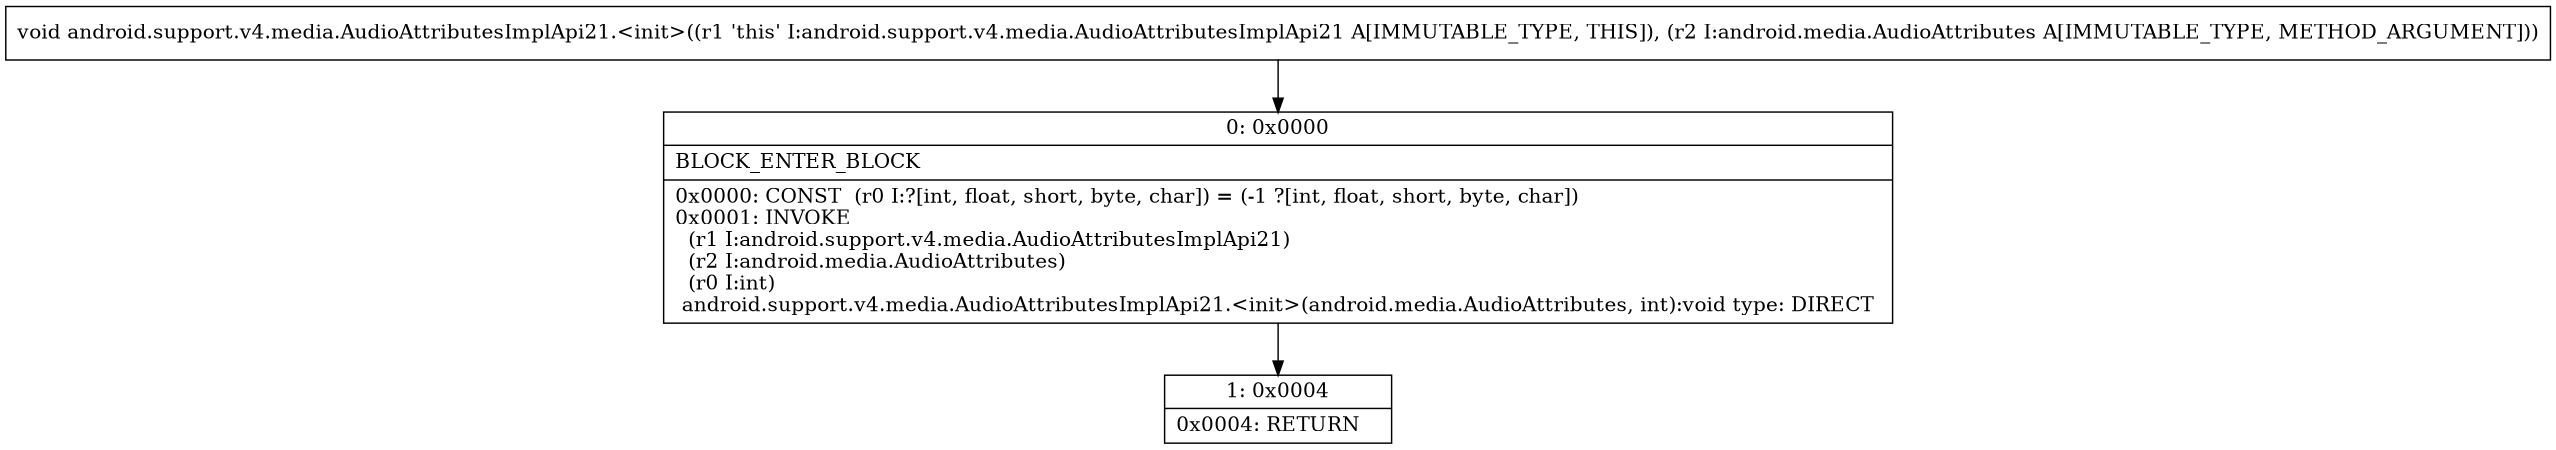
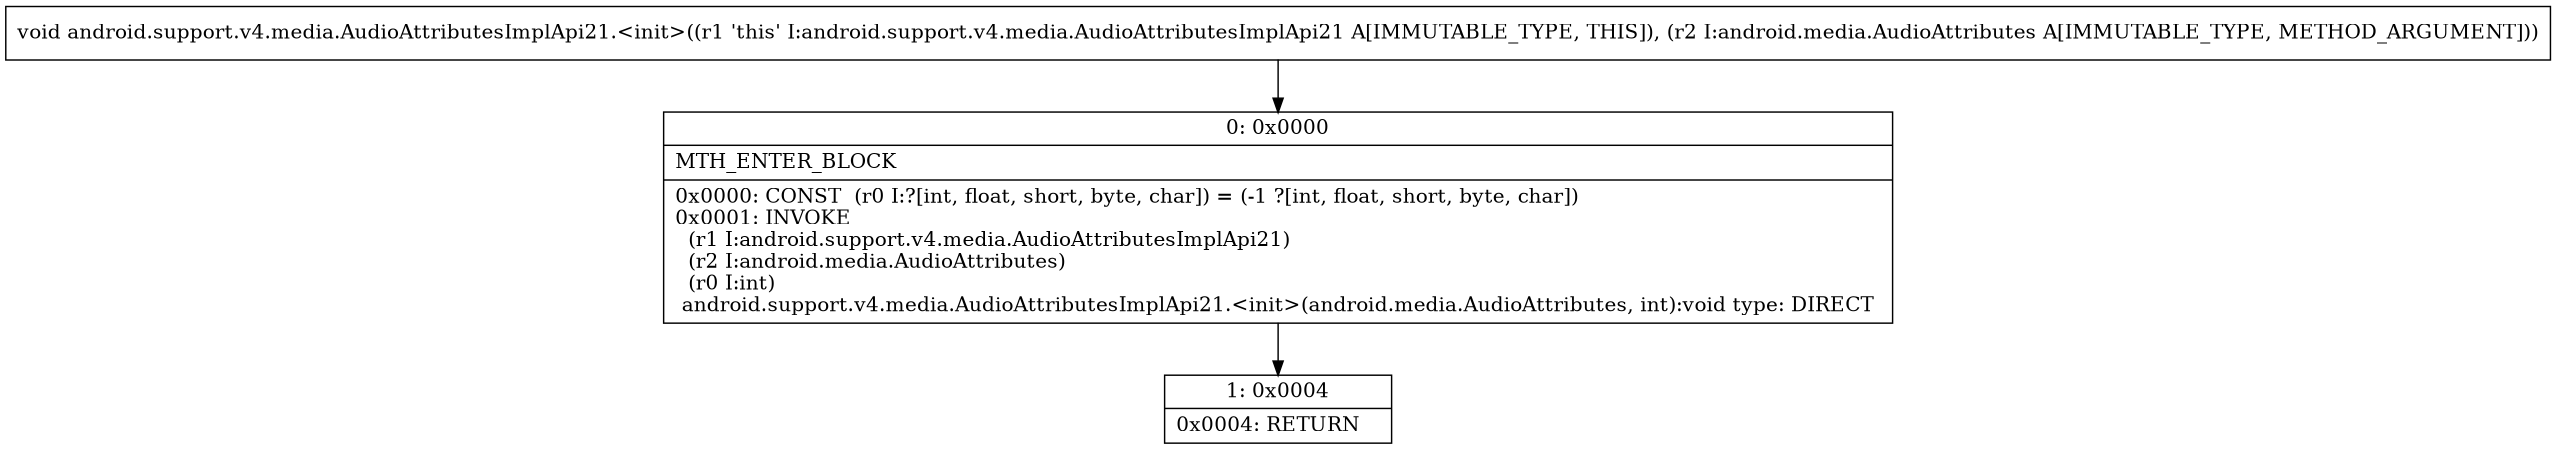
(798, 162) -> (787, 162)
